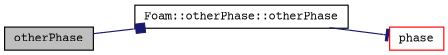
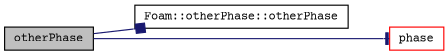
(357, 31) -> (238, 39)
